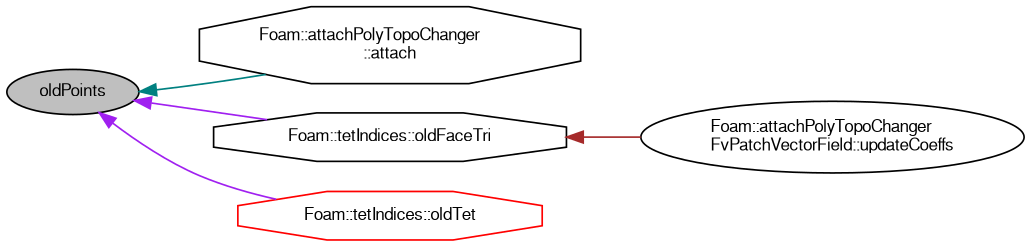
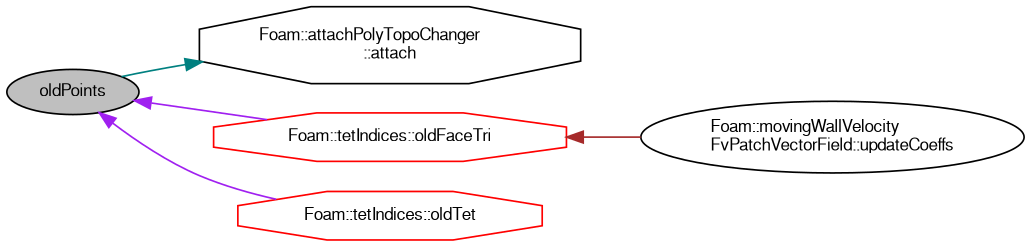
(211, 83) -> (154, 70)
(390, 137) -> (390, 137)
(832, 137) -> (832, 137)
